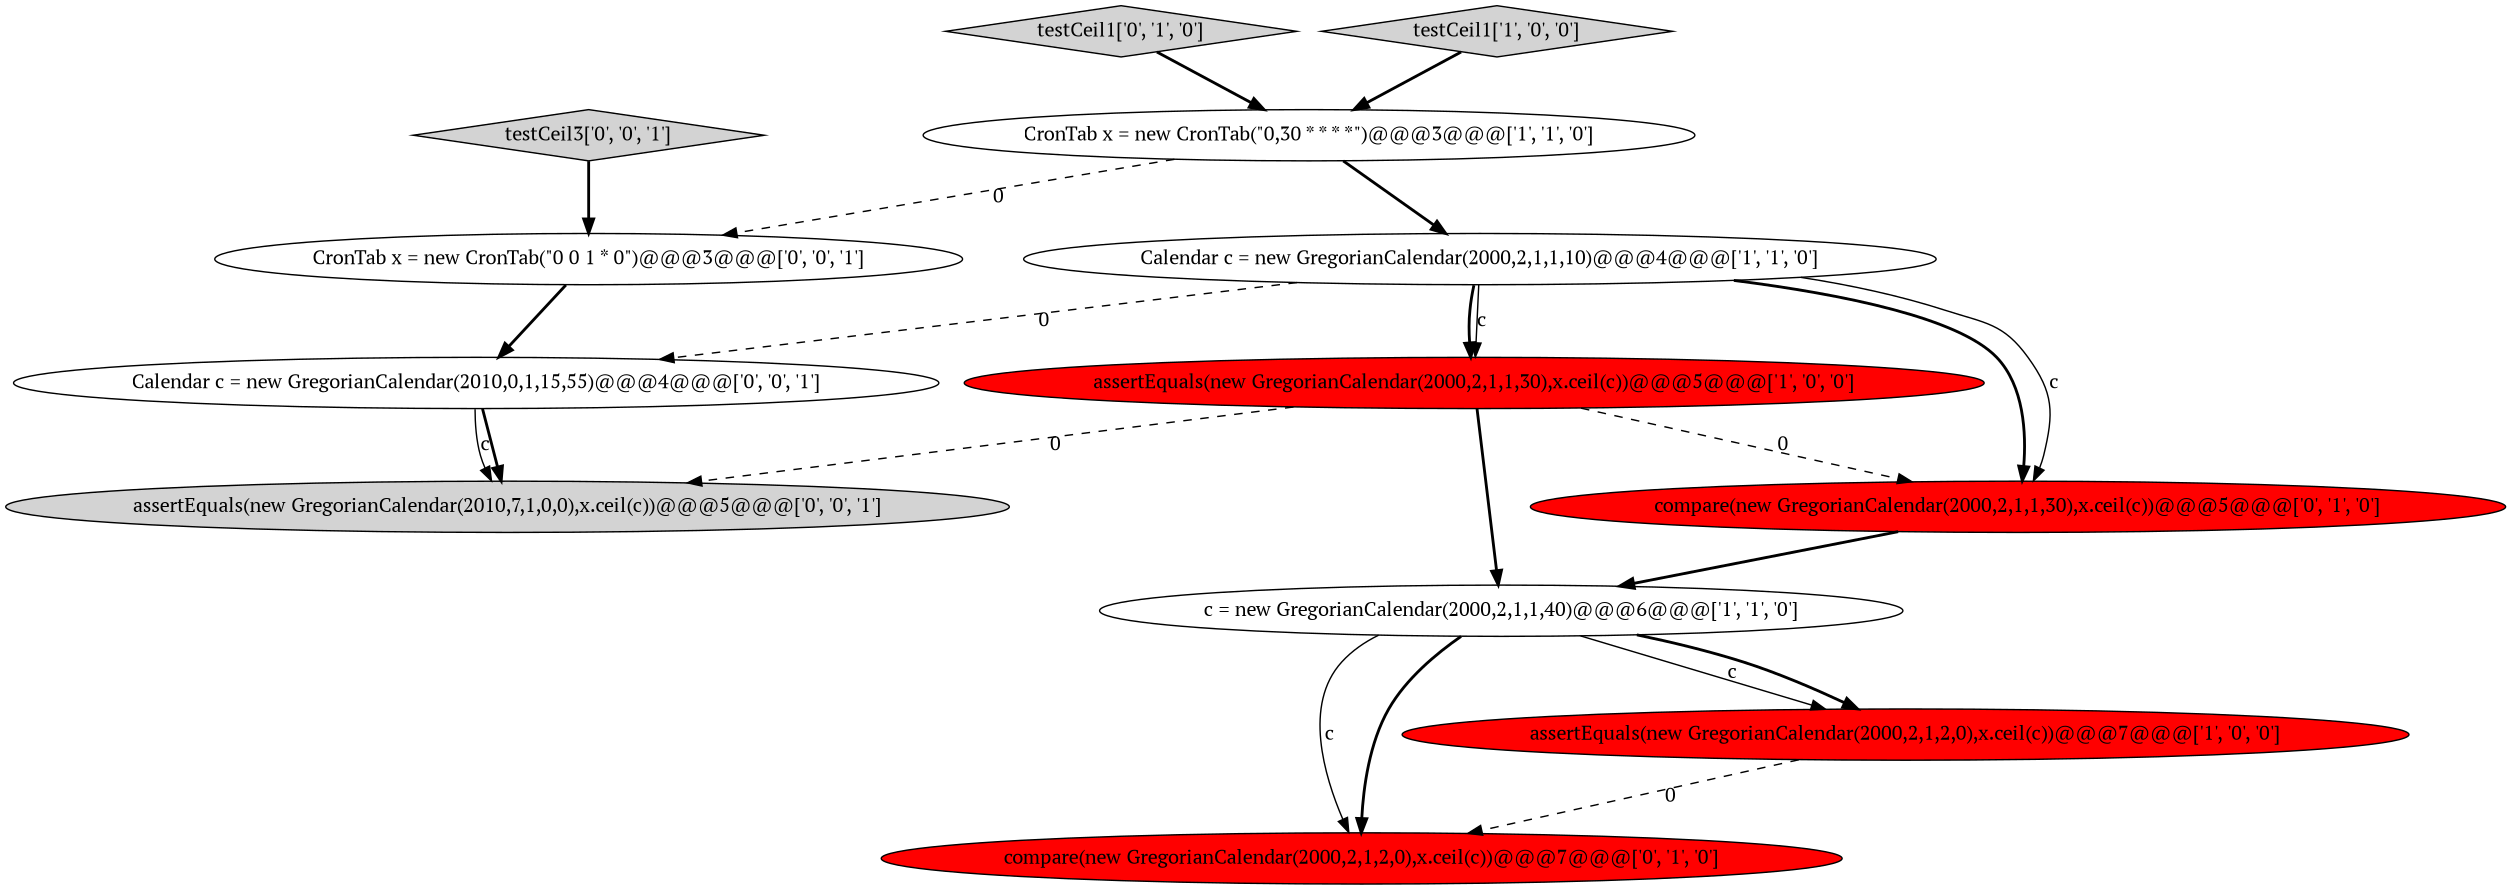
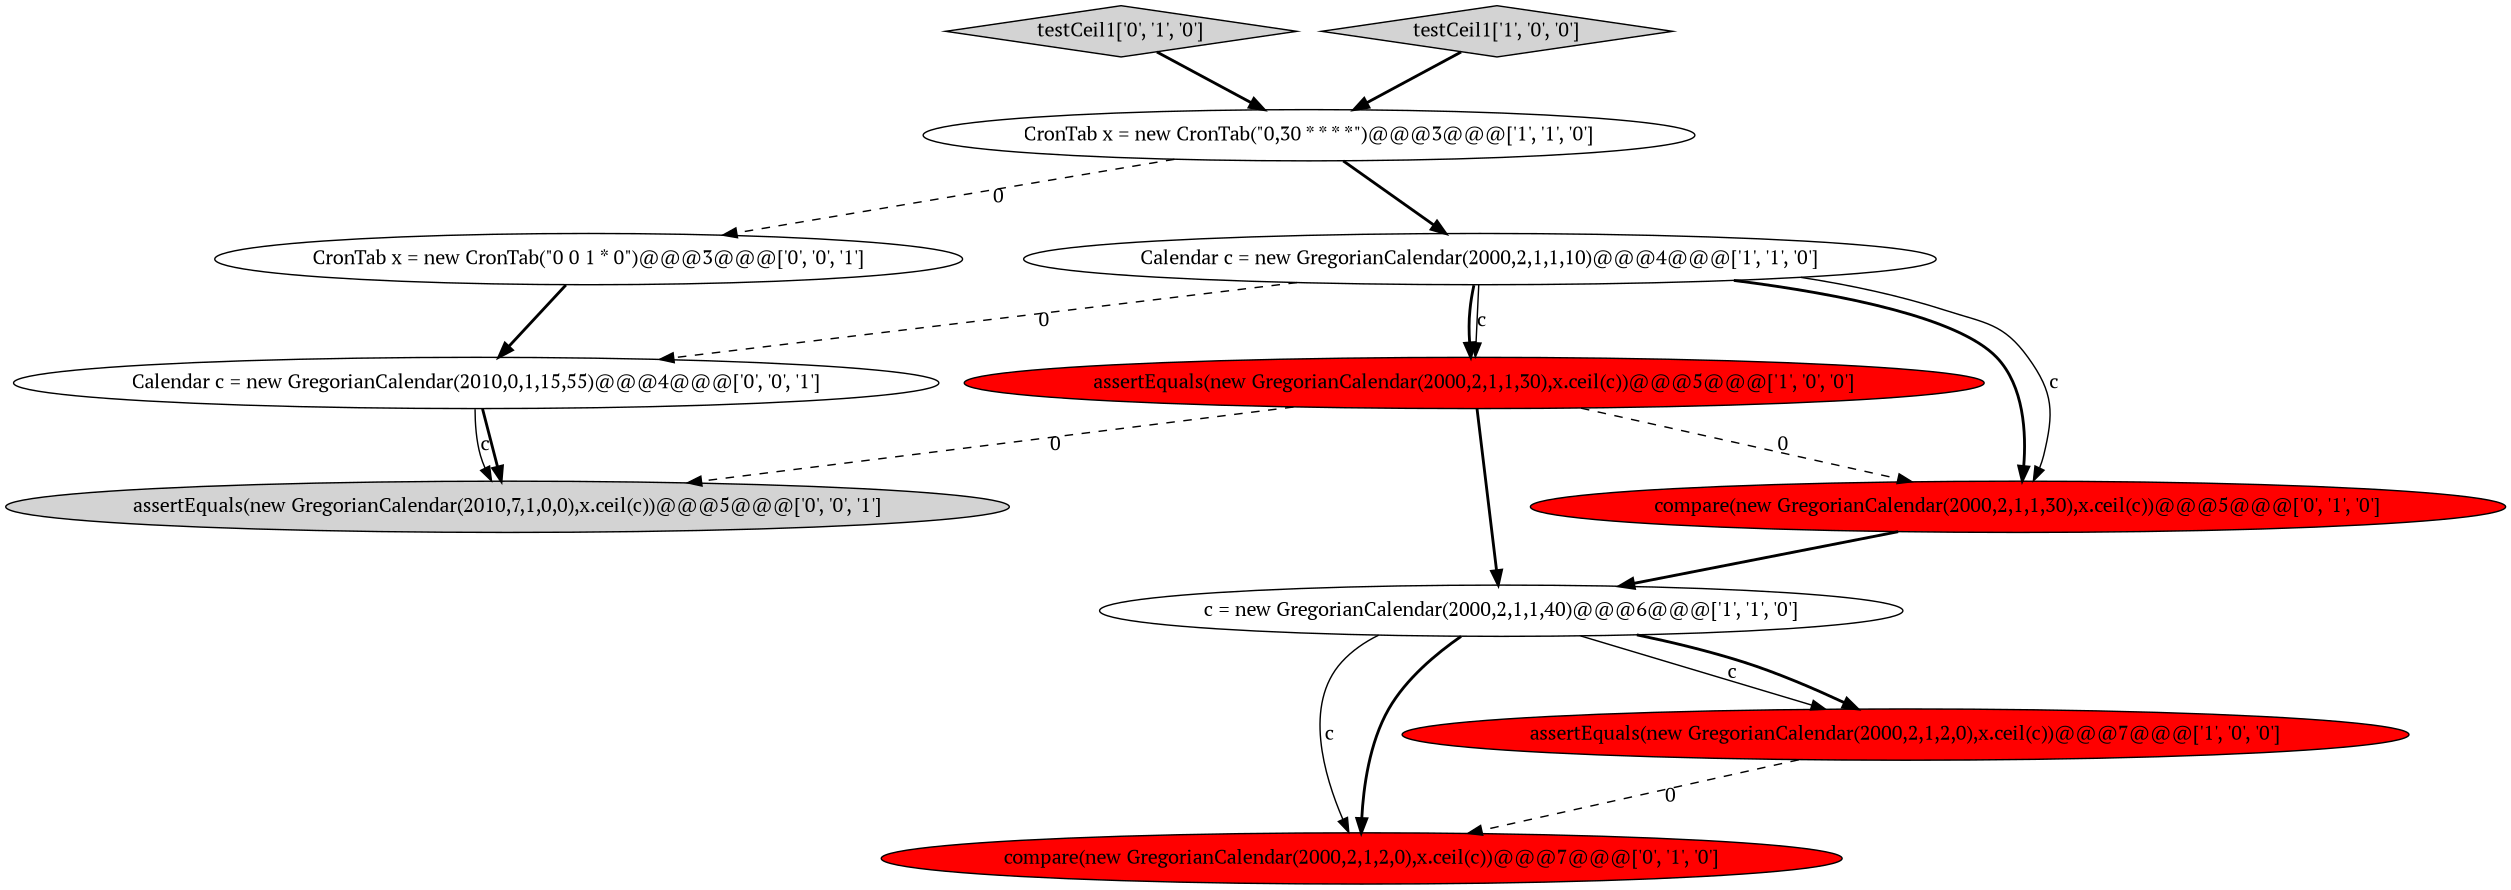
(589, 135) -> none
